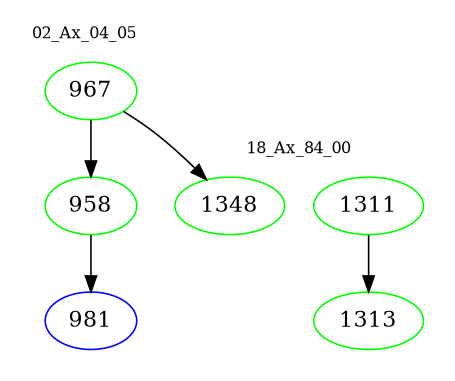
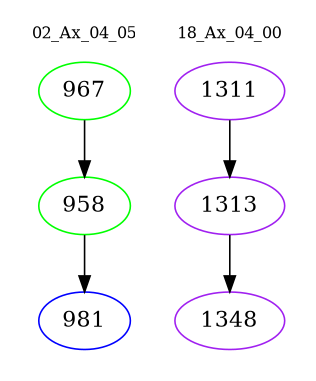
(173, 148) -> (230, 255)
(299, 149) -> (230, 34)
(230, 206) -> (230, 321)
(369, 206) -> (230, 91)
(369, 321) -> (230, 206)
